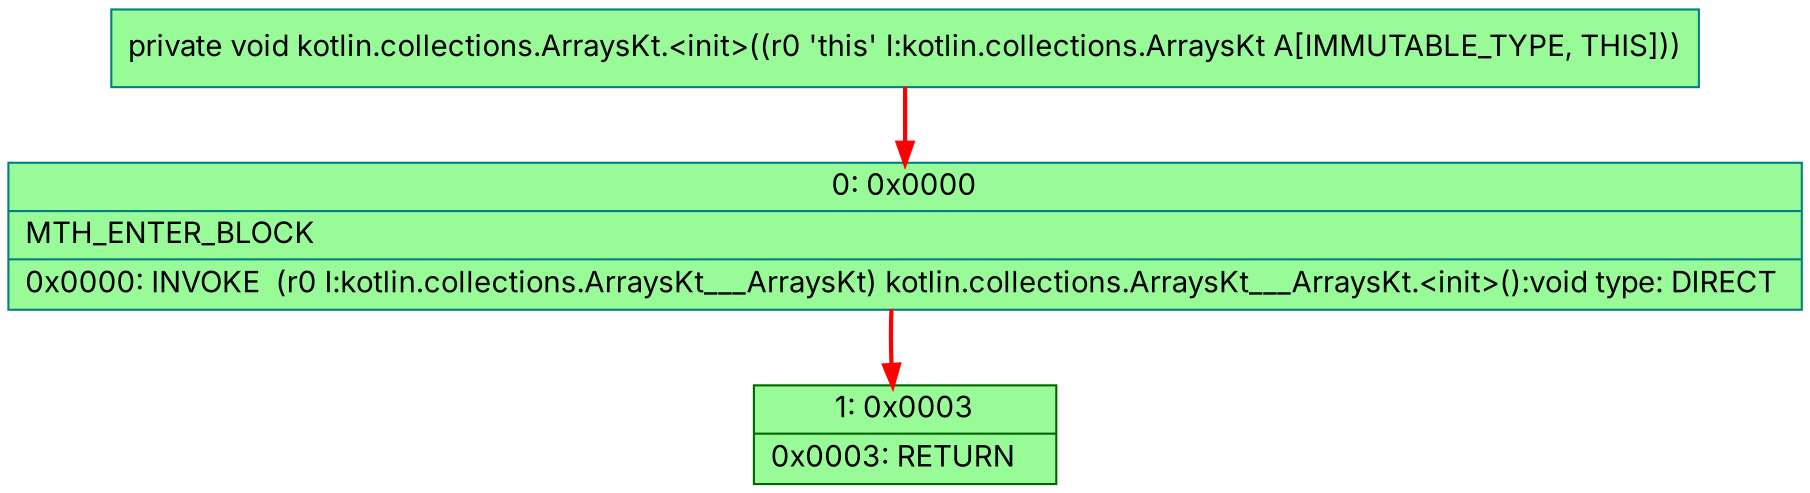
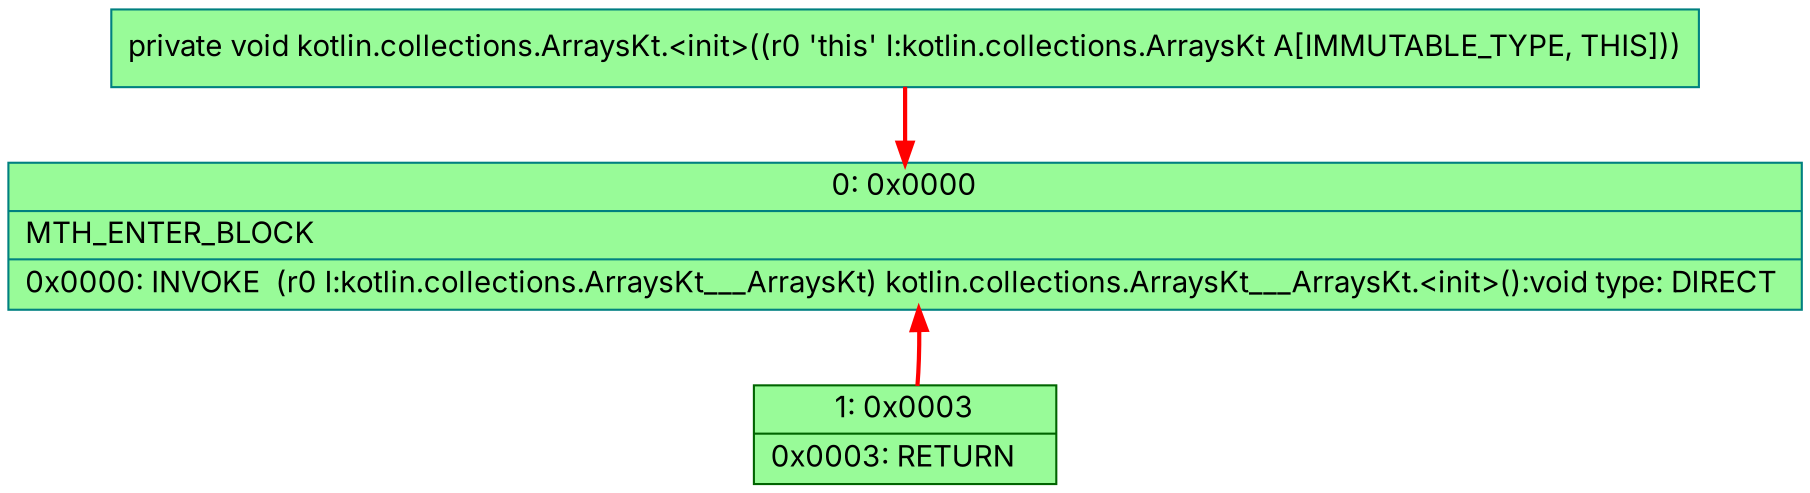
(891, 337) -> (919, 358)
